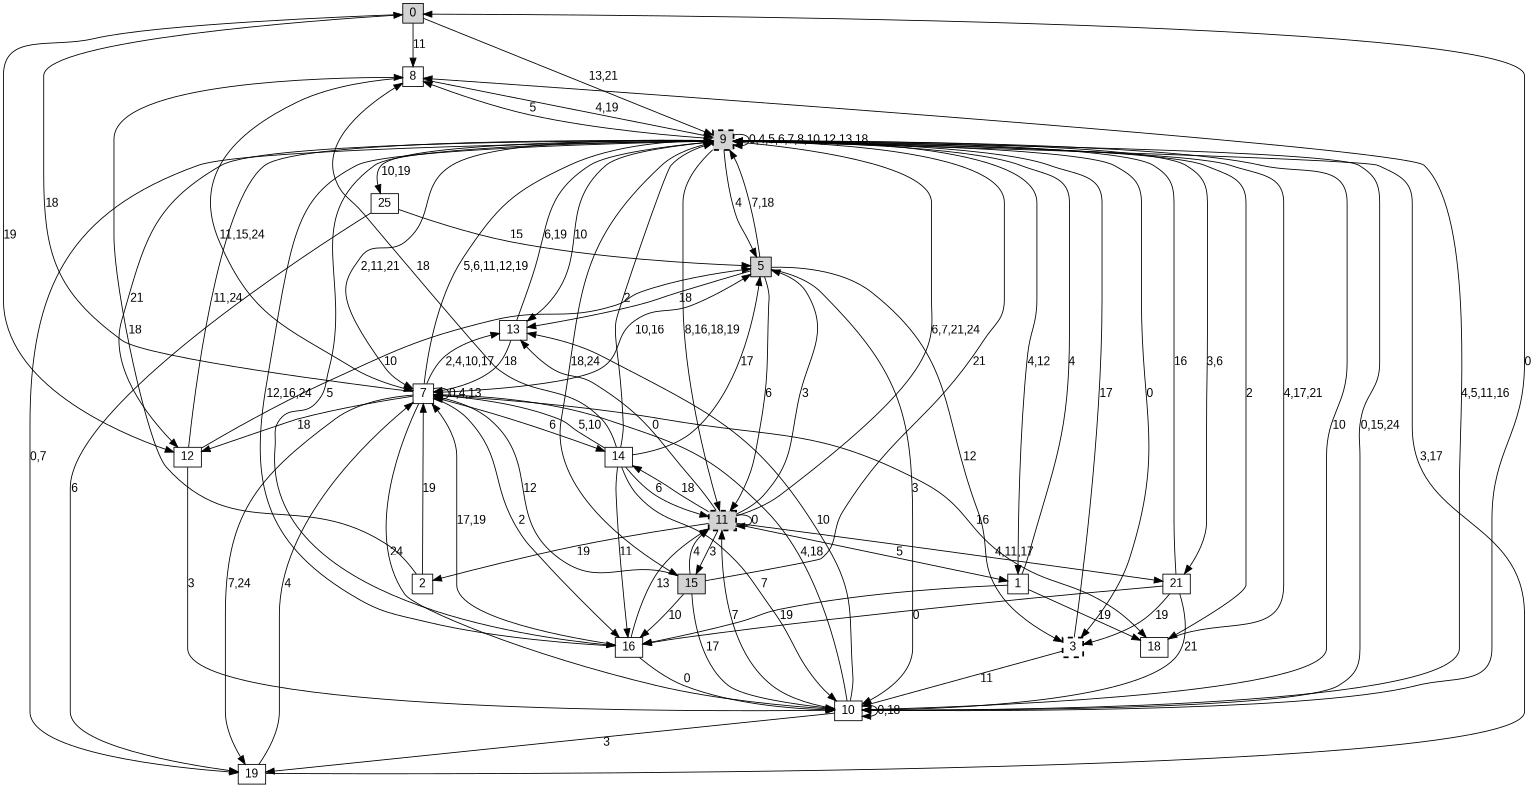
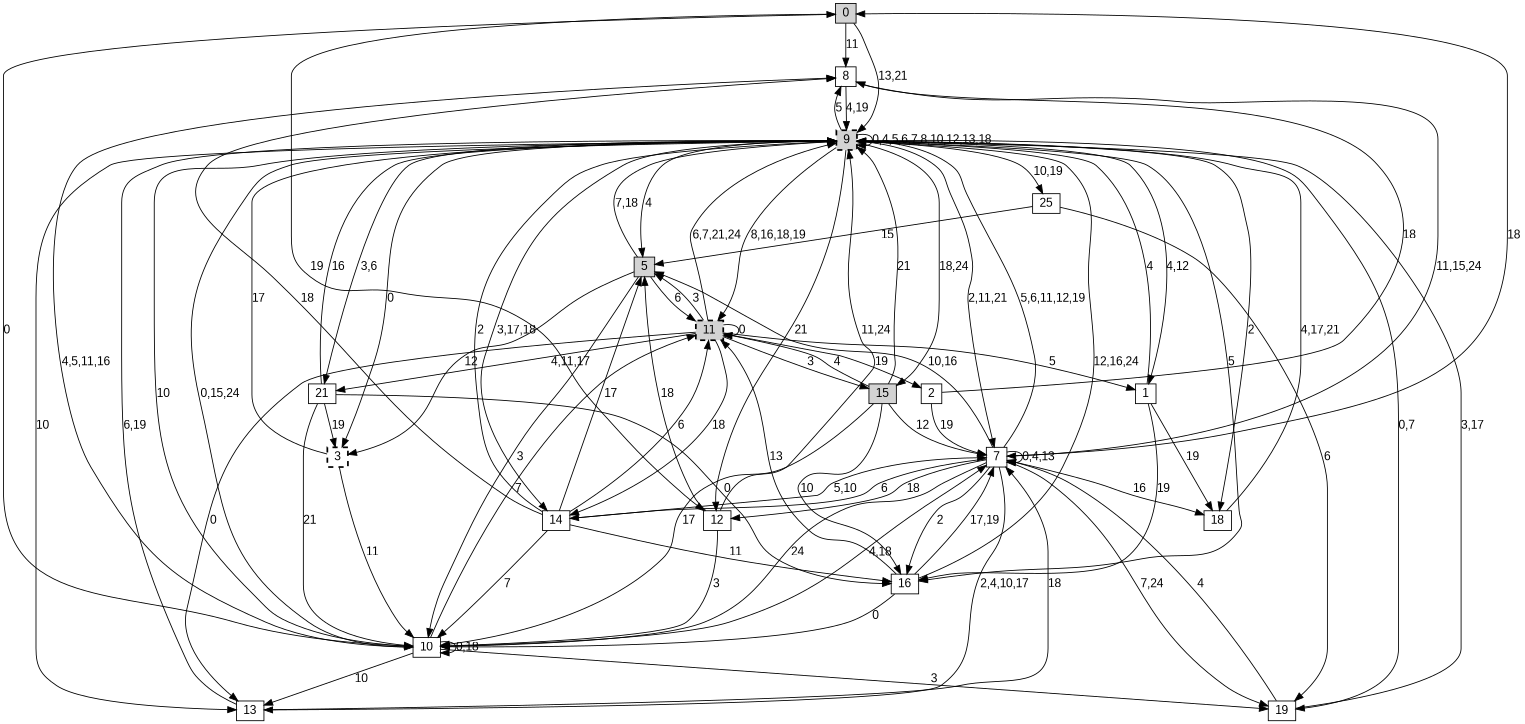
none -> (547, 224)
(645, 303) -> none
(391, 362) -> (668, 394)
